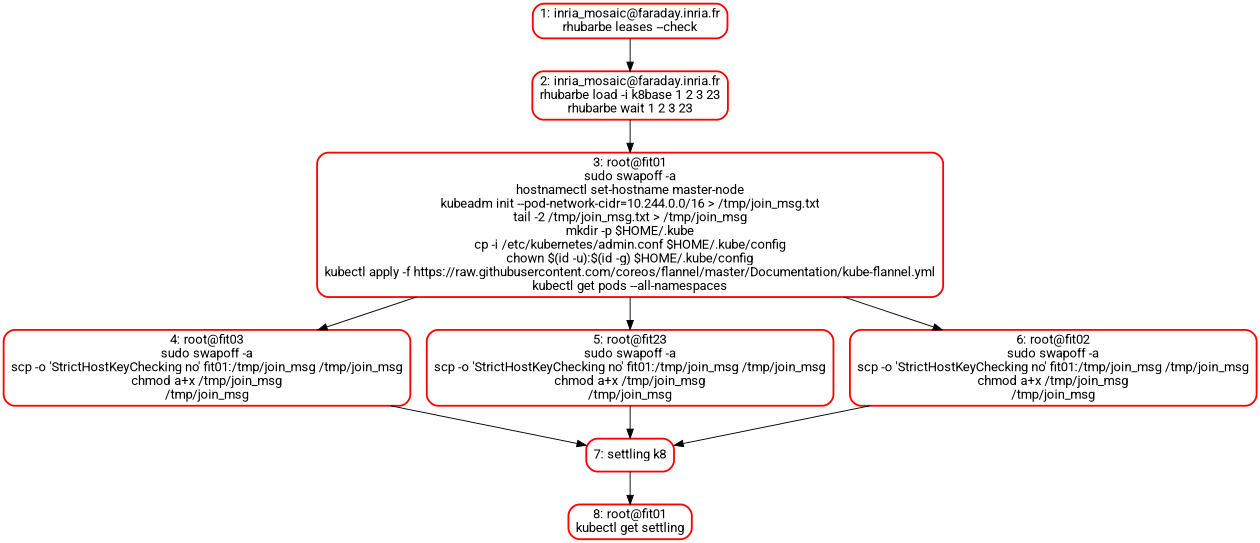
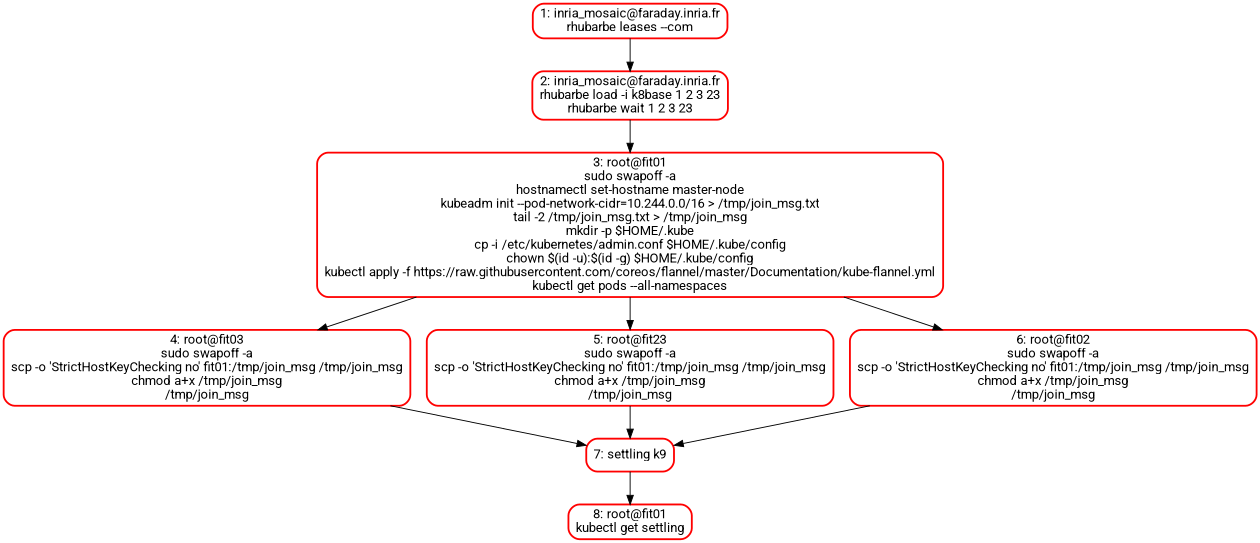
(630, 21) -> (630, 21)
(630, 455) -> (630, 455)
